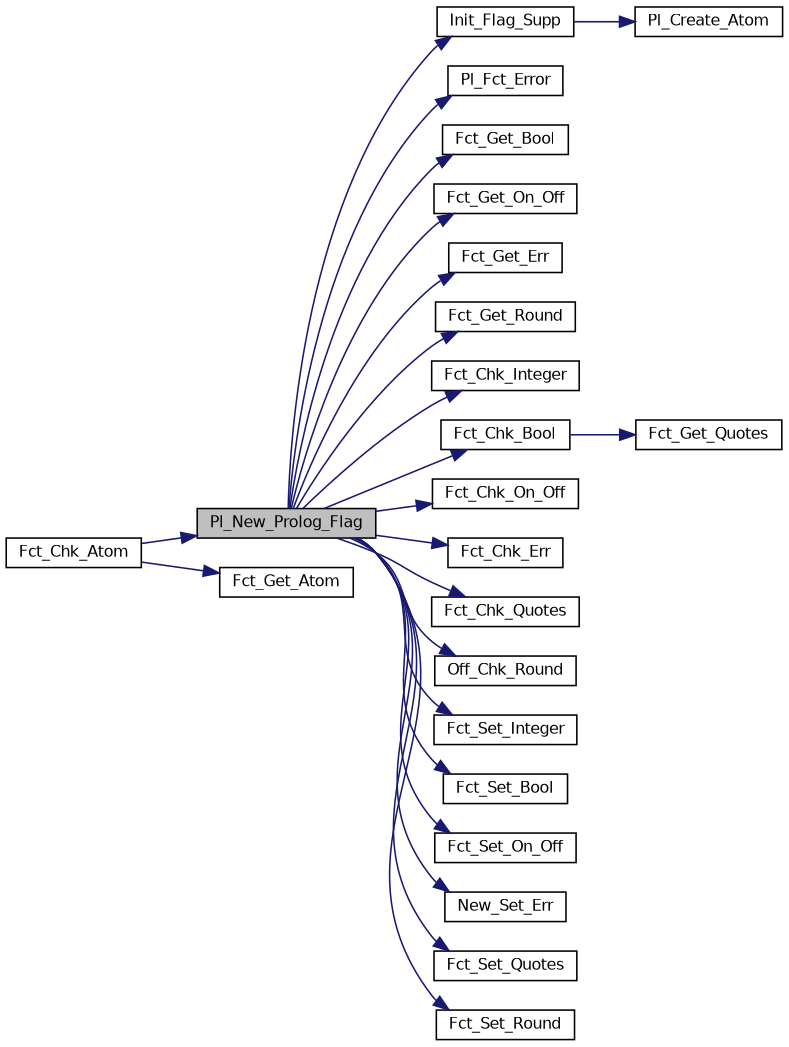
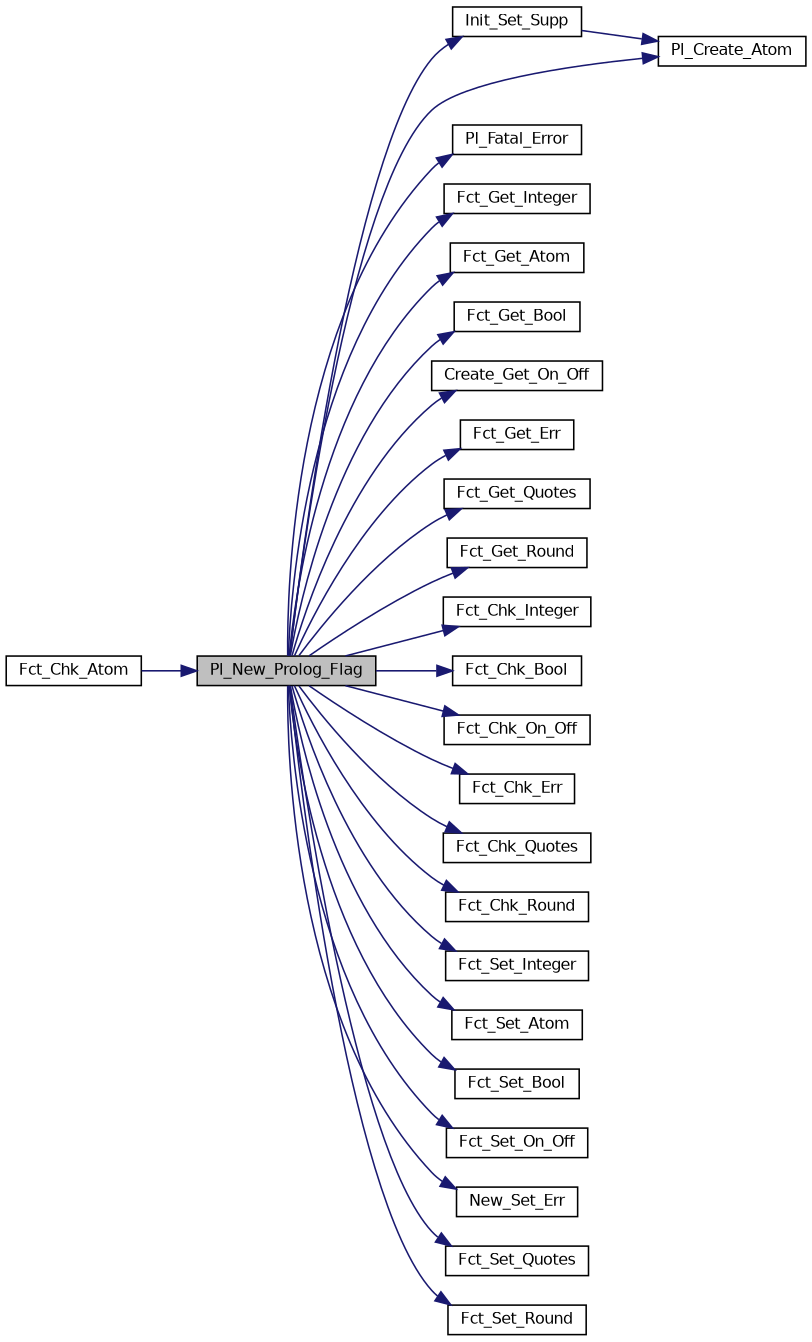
(505, 22) -> (517, 22)
(505, 81) -> (517, 140)
none -> (385, 194)
(505, 199) -> (517, 376)
none -> (517, 199)
(595, 435) -> (366, 578)
(173, 566) -> (333, 455)
(505, 671) -> (517, 907)
none -> (517, 1025)
